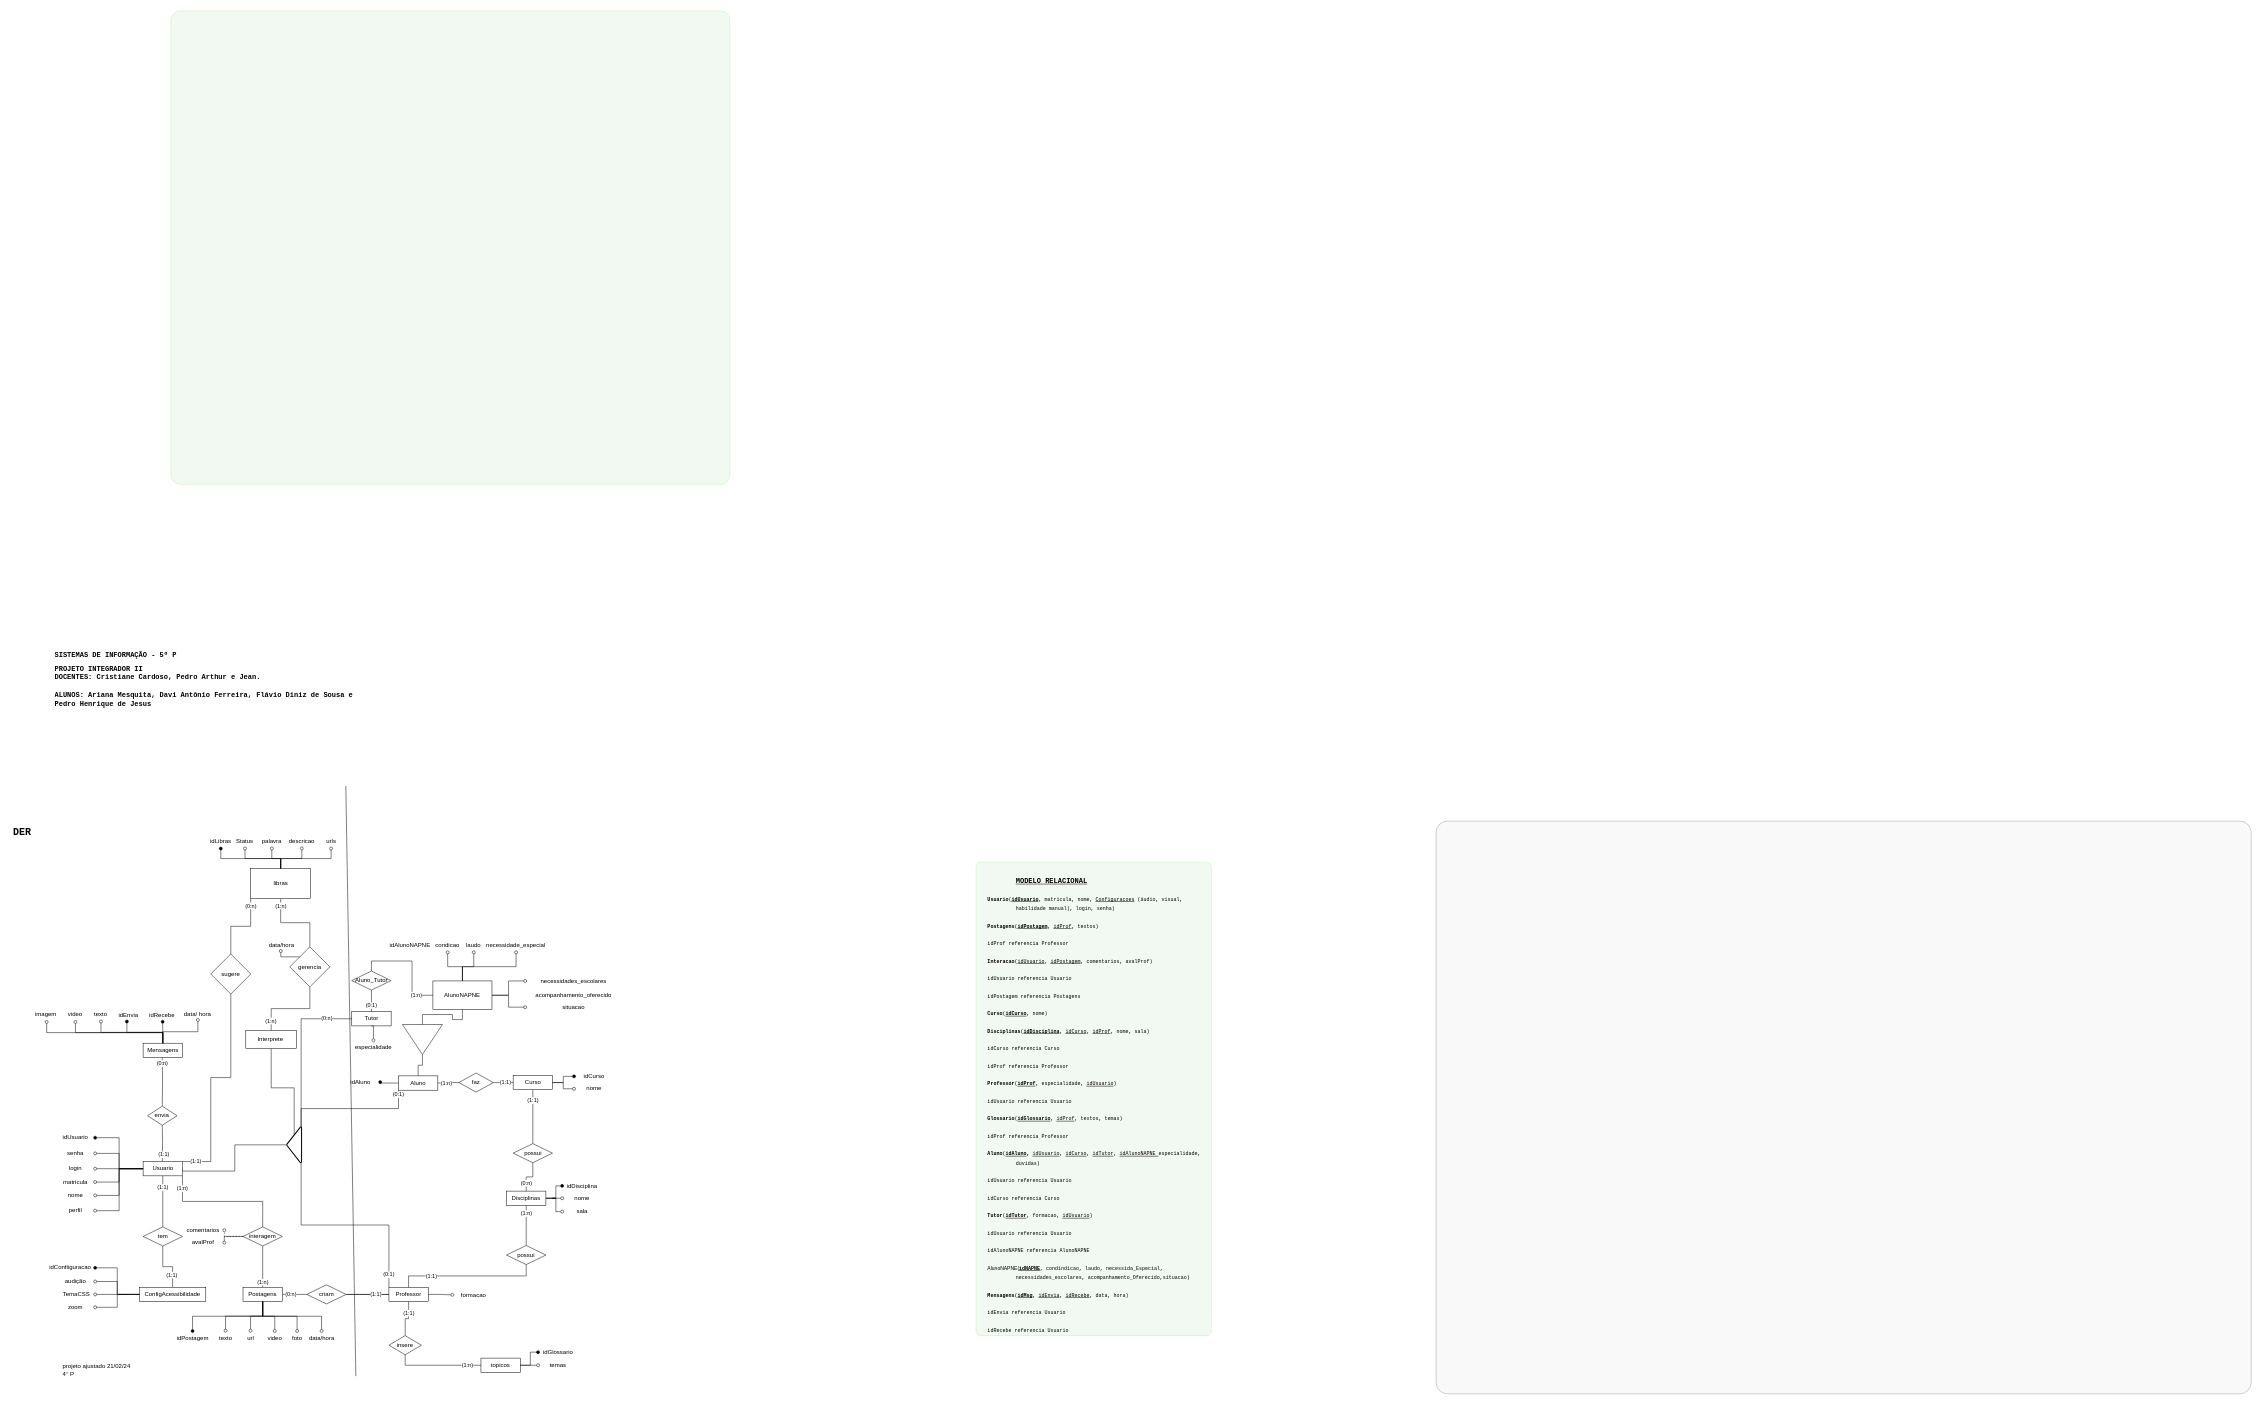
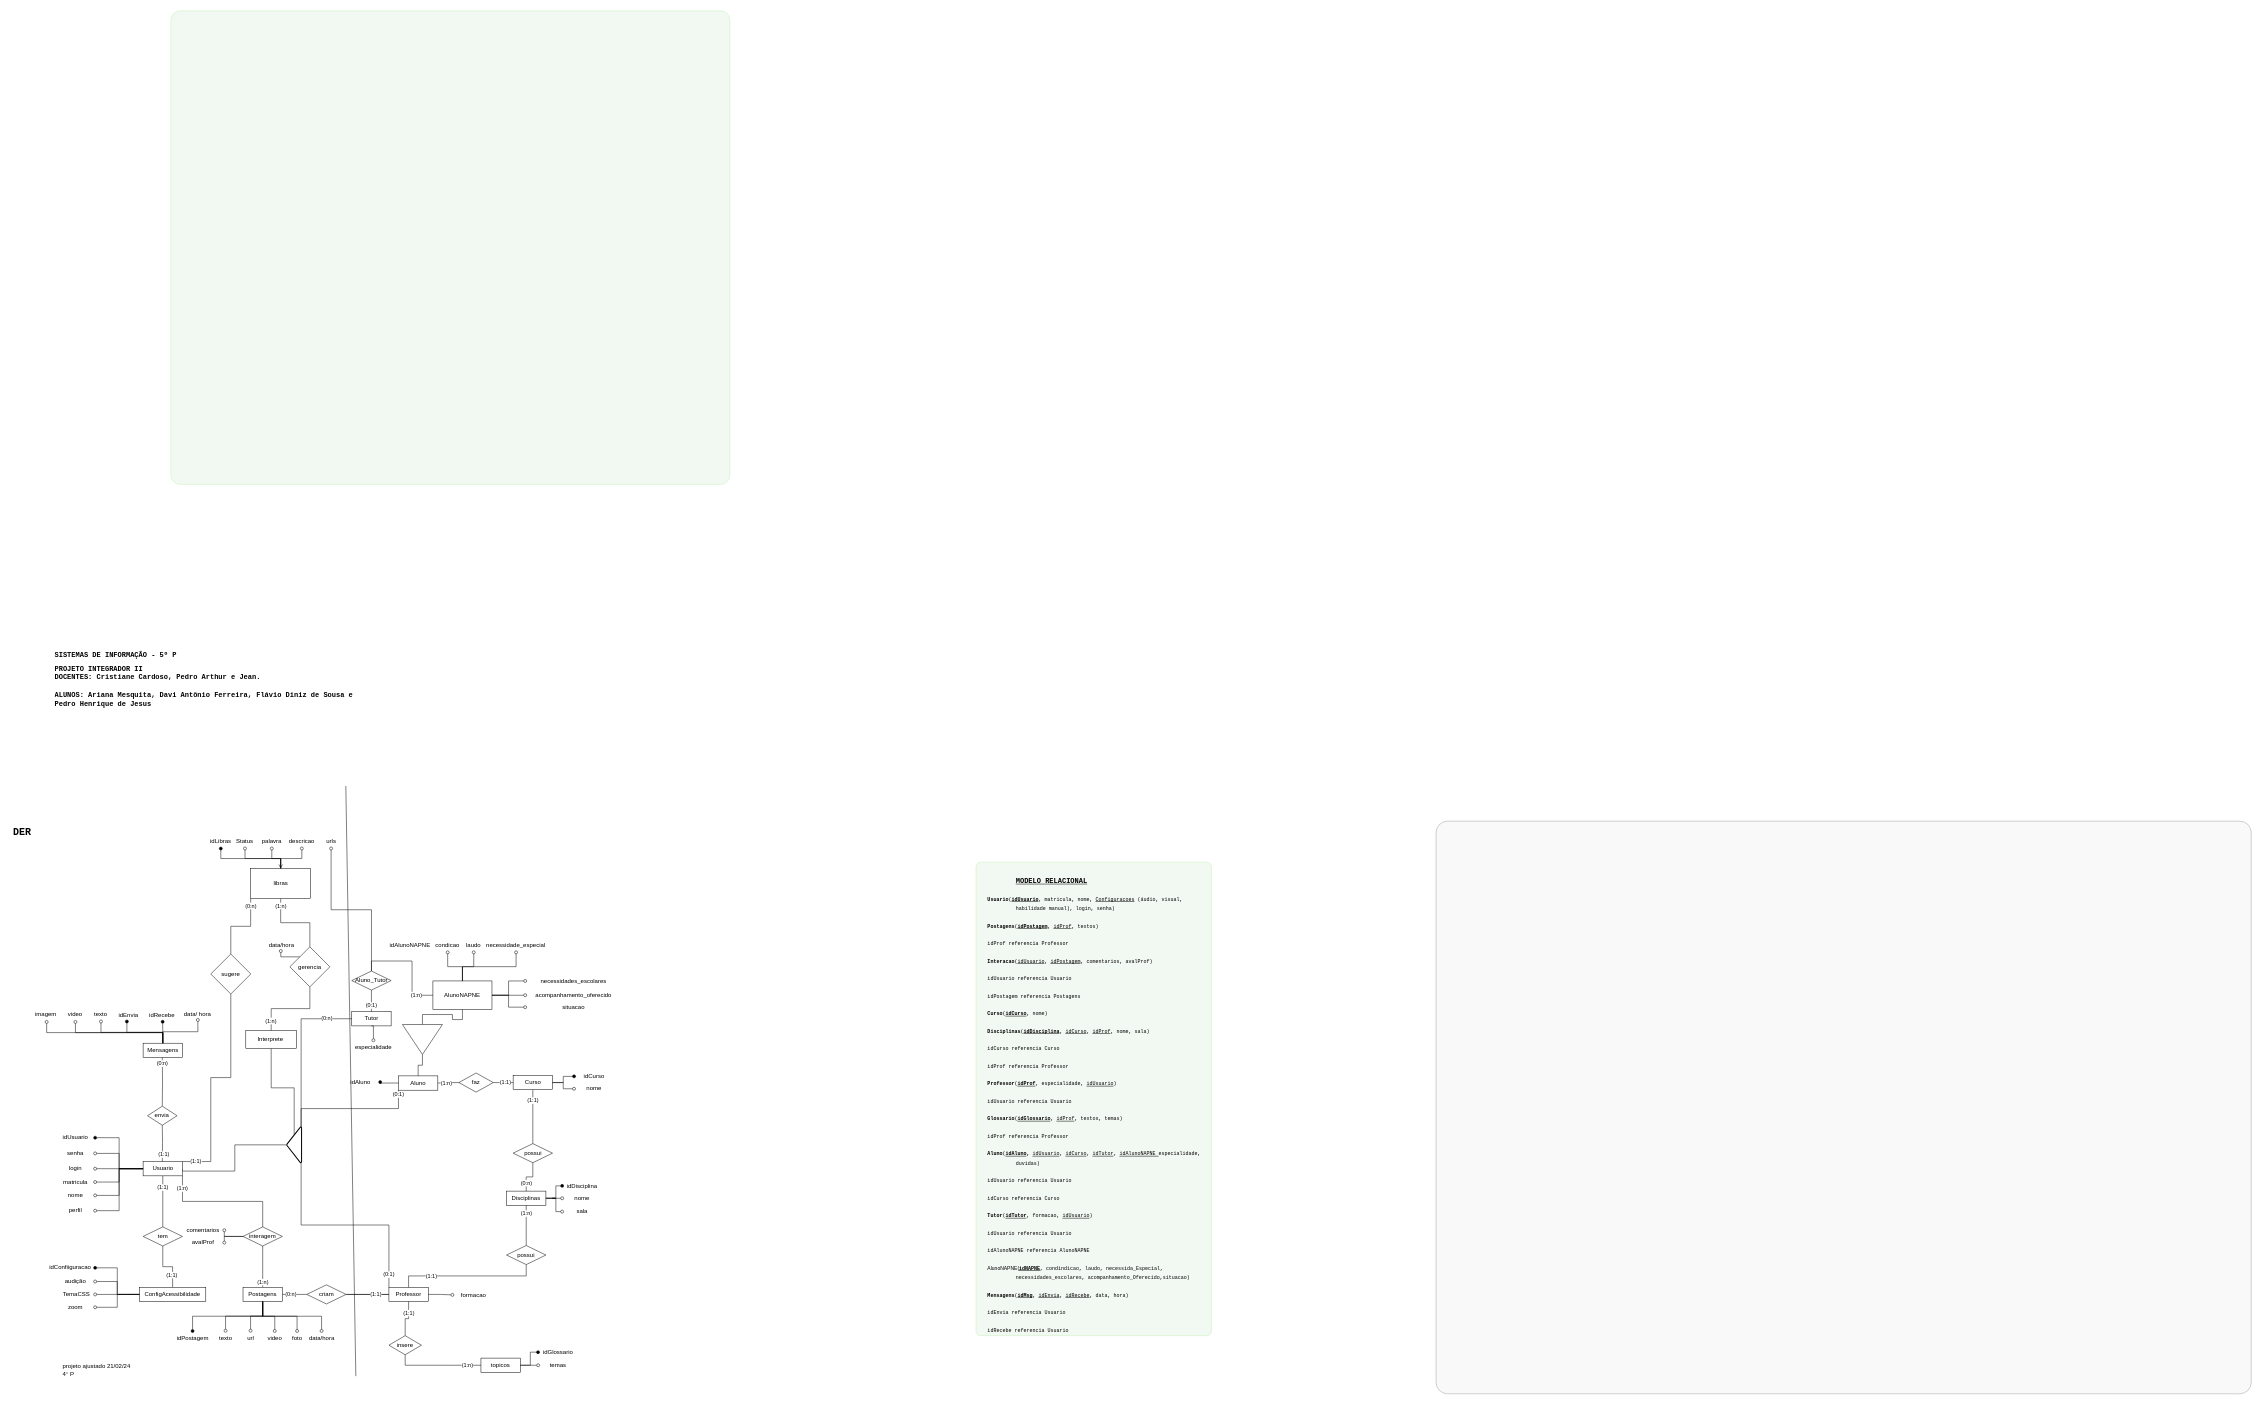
(302, 856) -> (302, 856)
(318, 858) -> (349, 909)
none -> (516, 995)
(224, 1233) -> (224, 1233)
